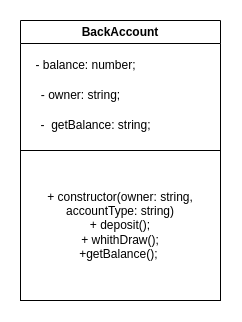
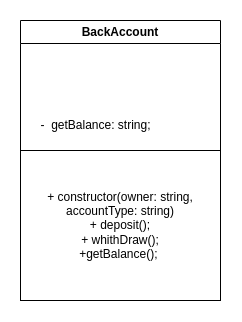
(86, 66) -> none
(81, 96) -> none
